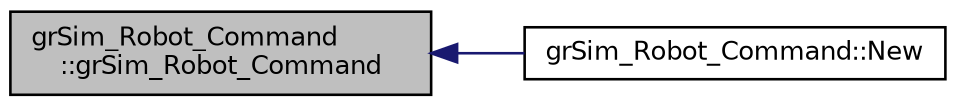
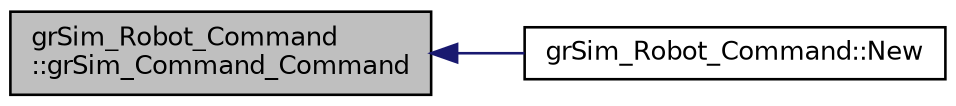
(221, 53) -> (221, 53)
